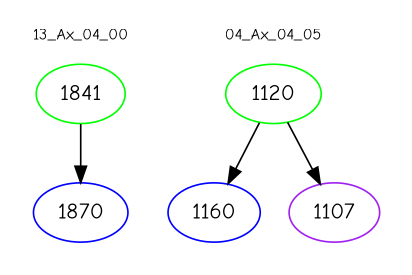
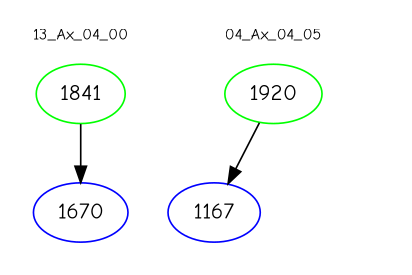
(273, 94) -> (273, 94)
(81, 212) -> (81, 212)
(214, 212) -> (214, 212)
(334, 212) -> none
